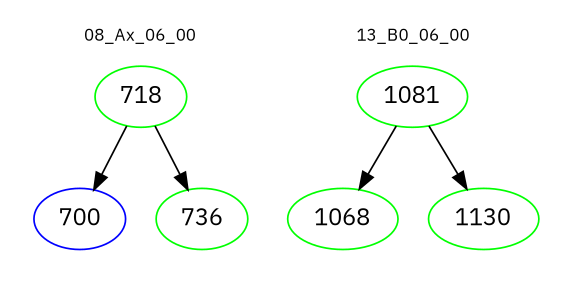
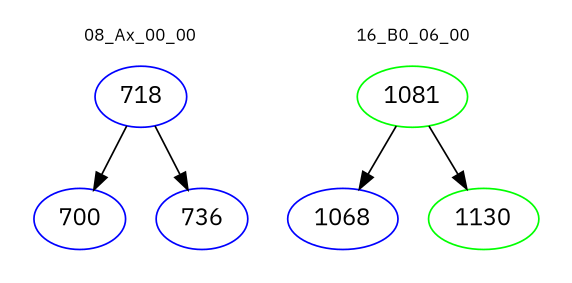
(141, 36) -> (141, 36)
(413, 36) -> (413, 36)
(141, 97) -> (141, 97)
(202, 219) -> (202, 219)
(343, 219) -> (343, 219)
